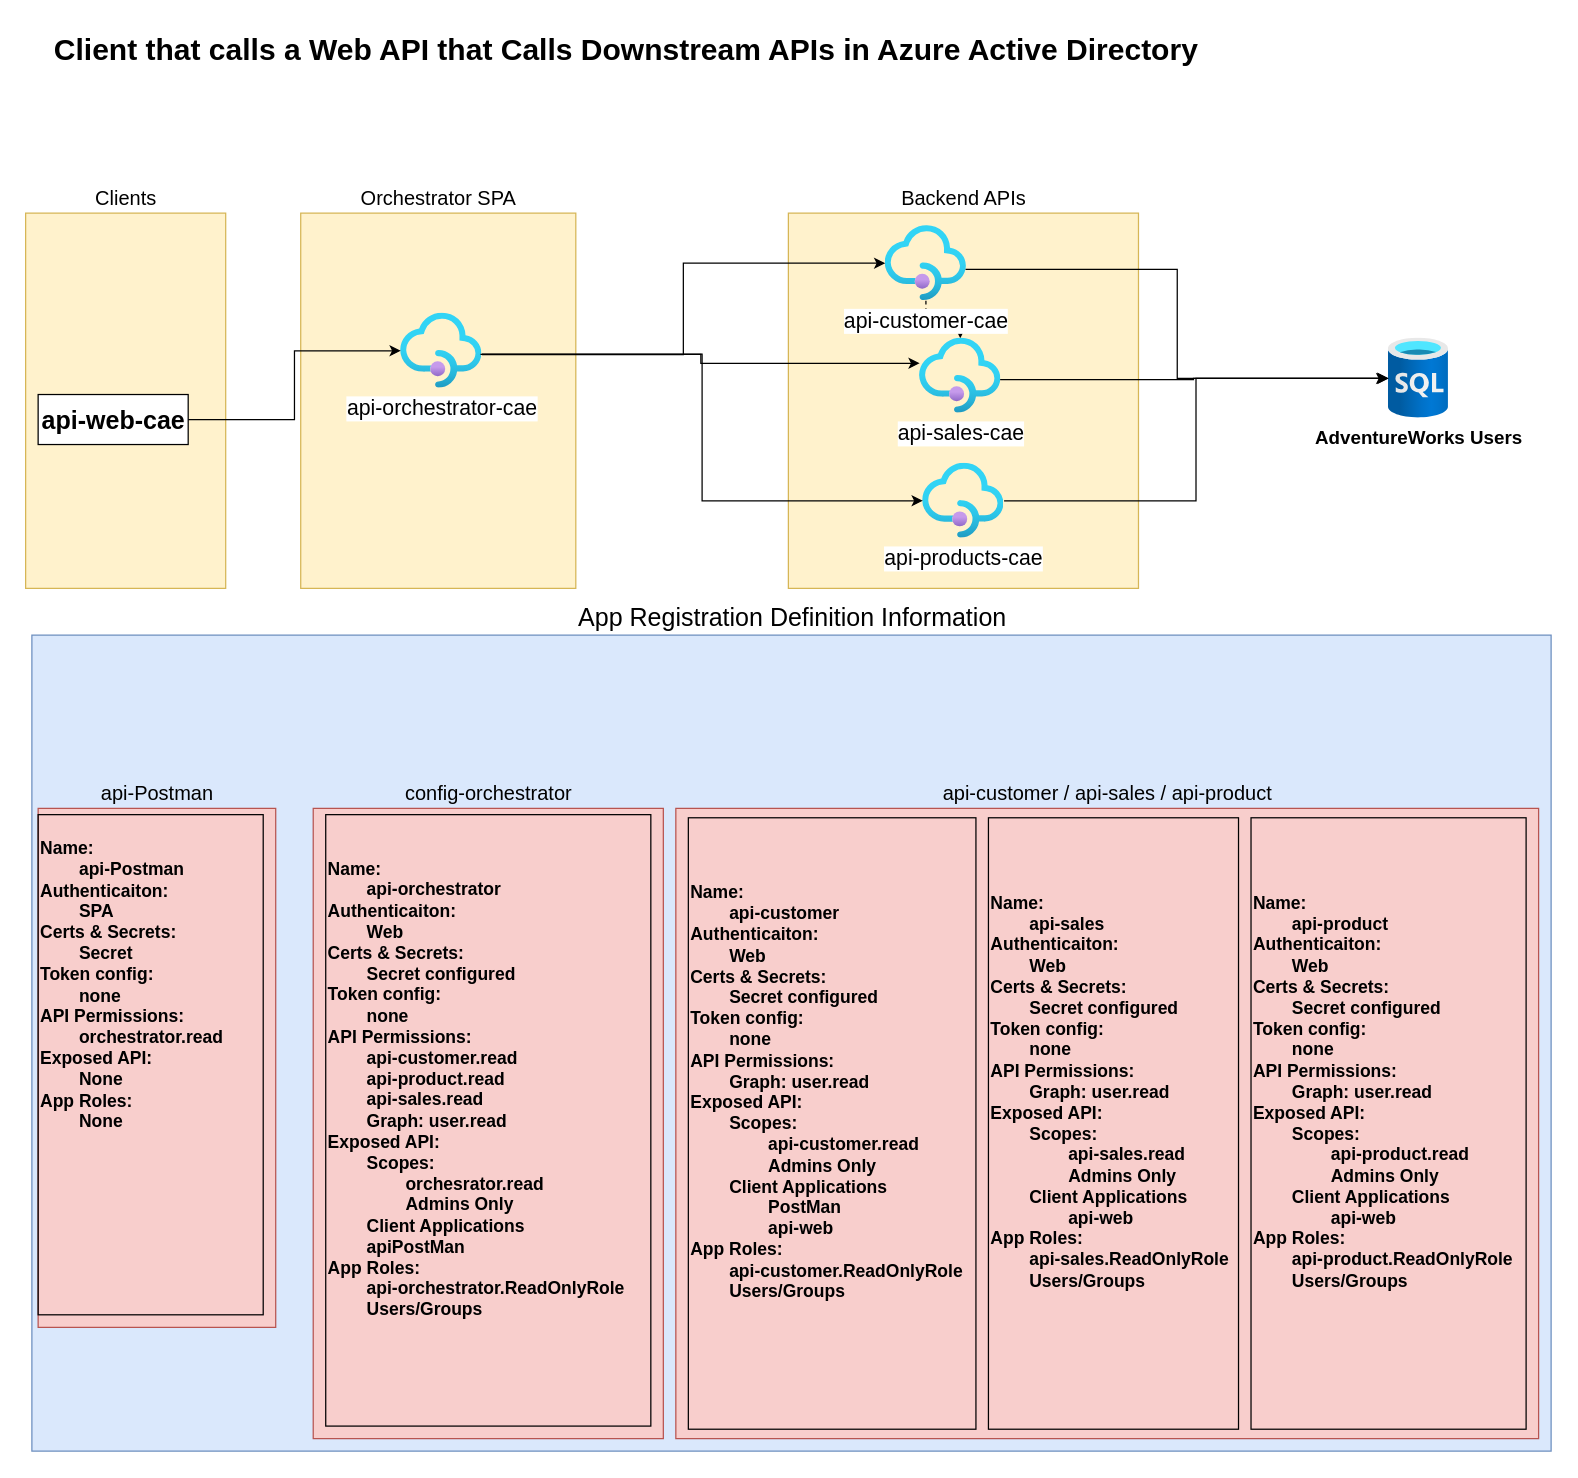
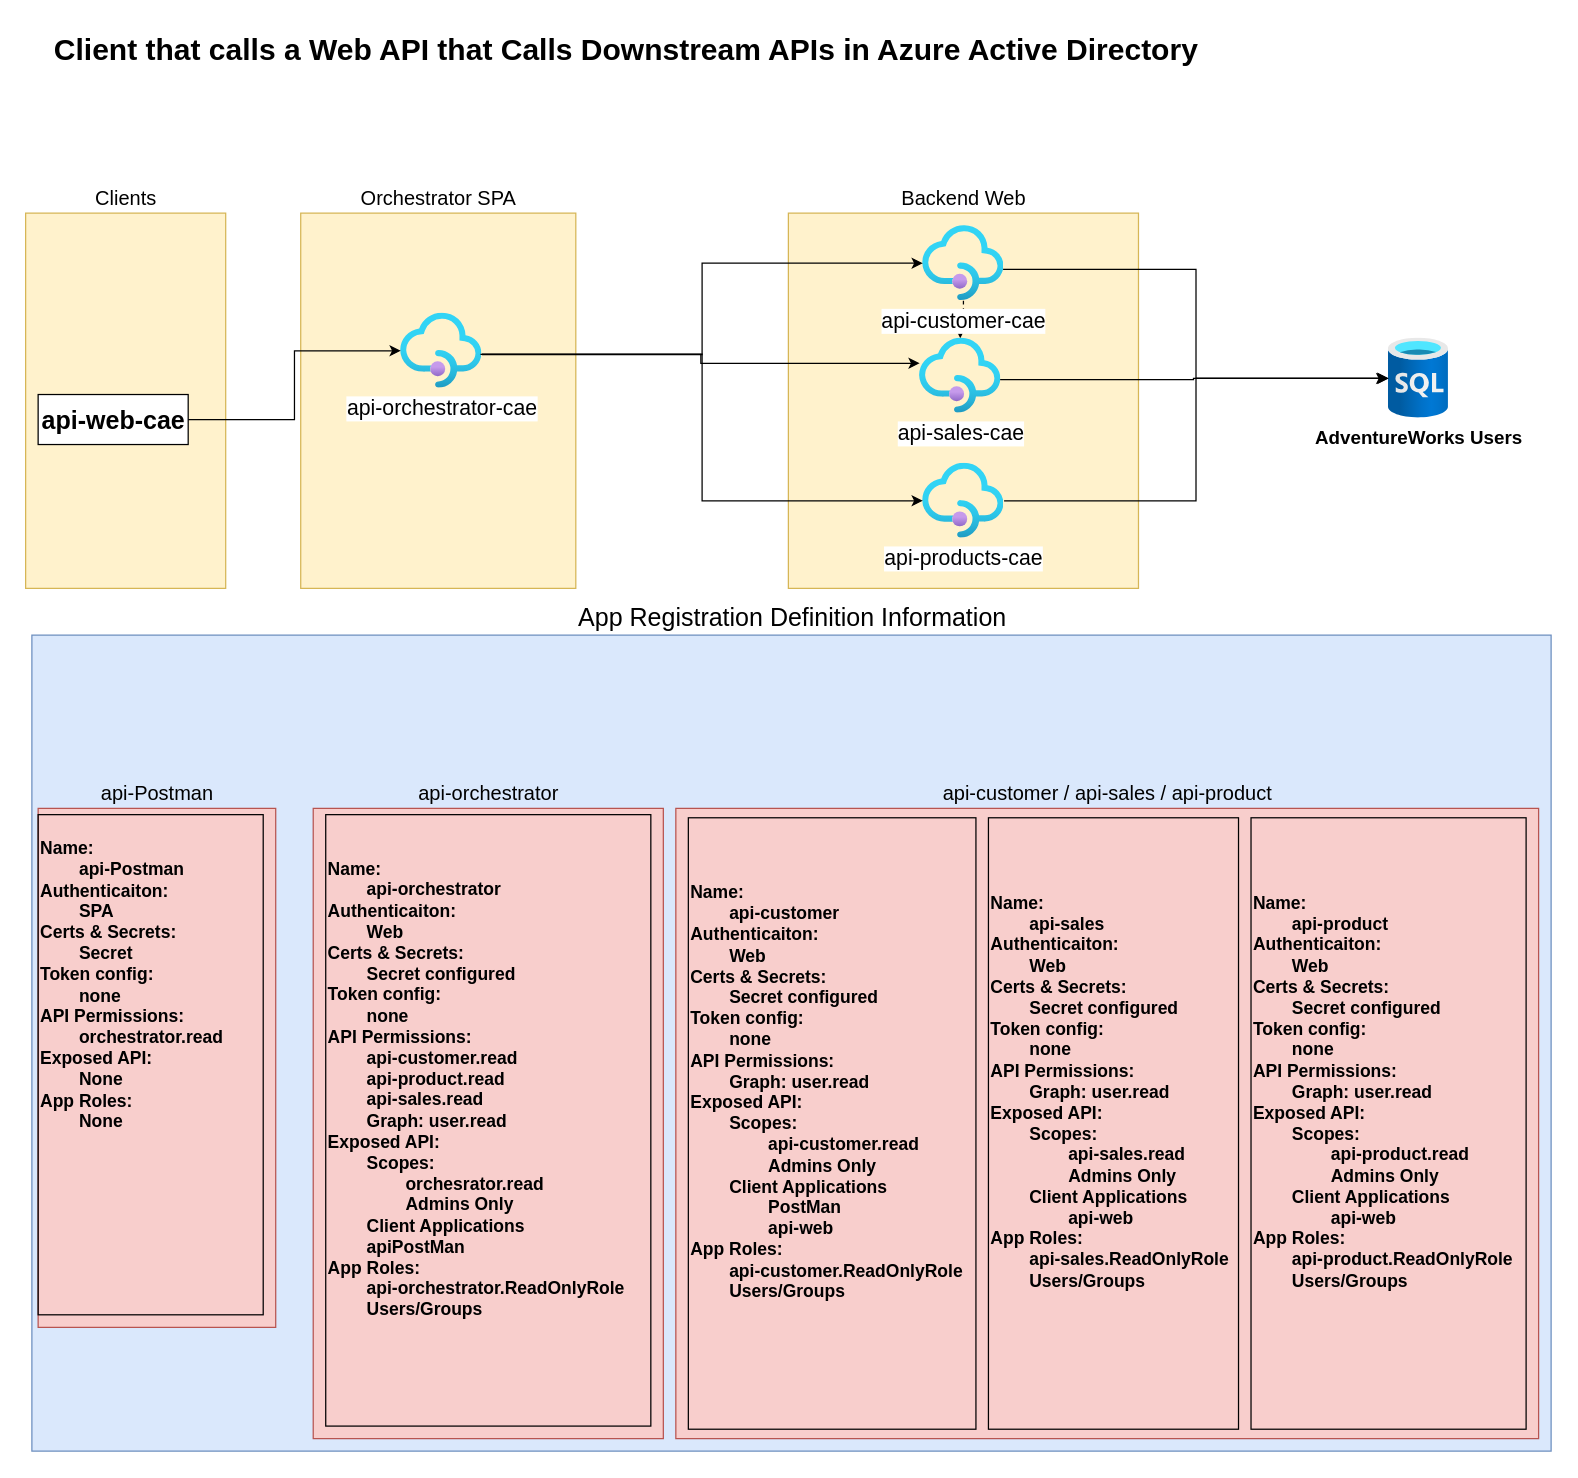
(964, 200) -> (964, 200)
(926, 263) -> (963, 263)
(489, 795) -> (489, 795)
